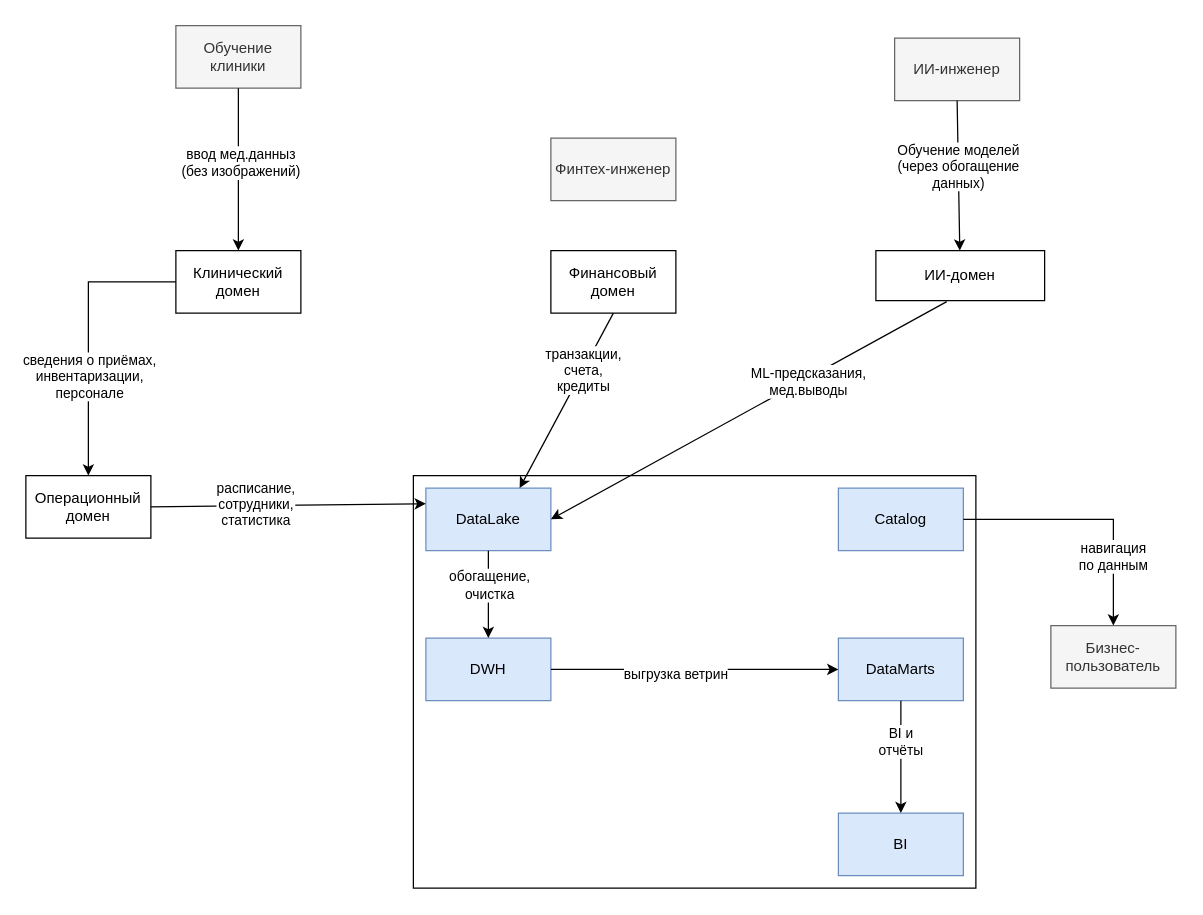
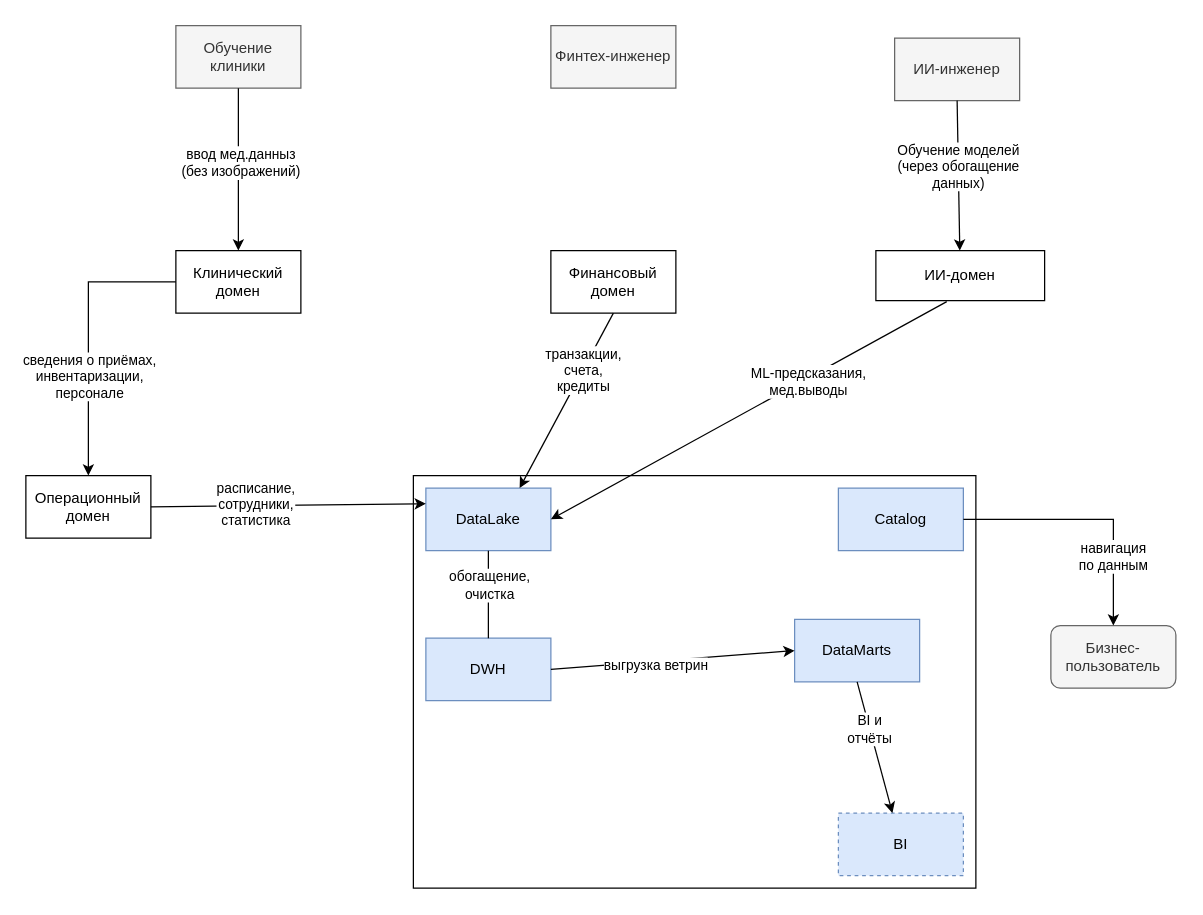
(613, 169) -> (613, 57)
(488, 628) -> (488, 631)
(1113, 657) -> (1113, 657)
(901, 669) -> (857, 651)
(901, 844) -> (901, 844)
